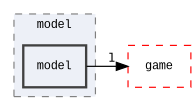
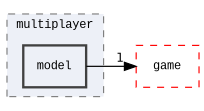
(55, 25) -> (55, 25)
